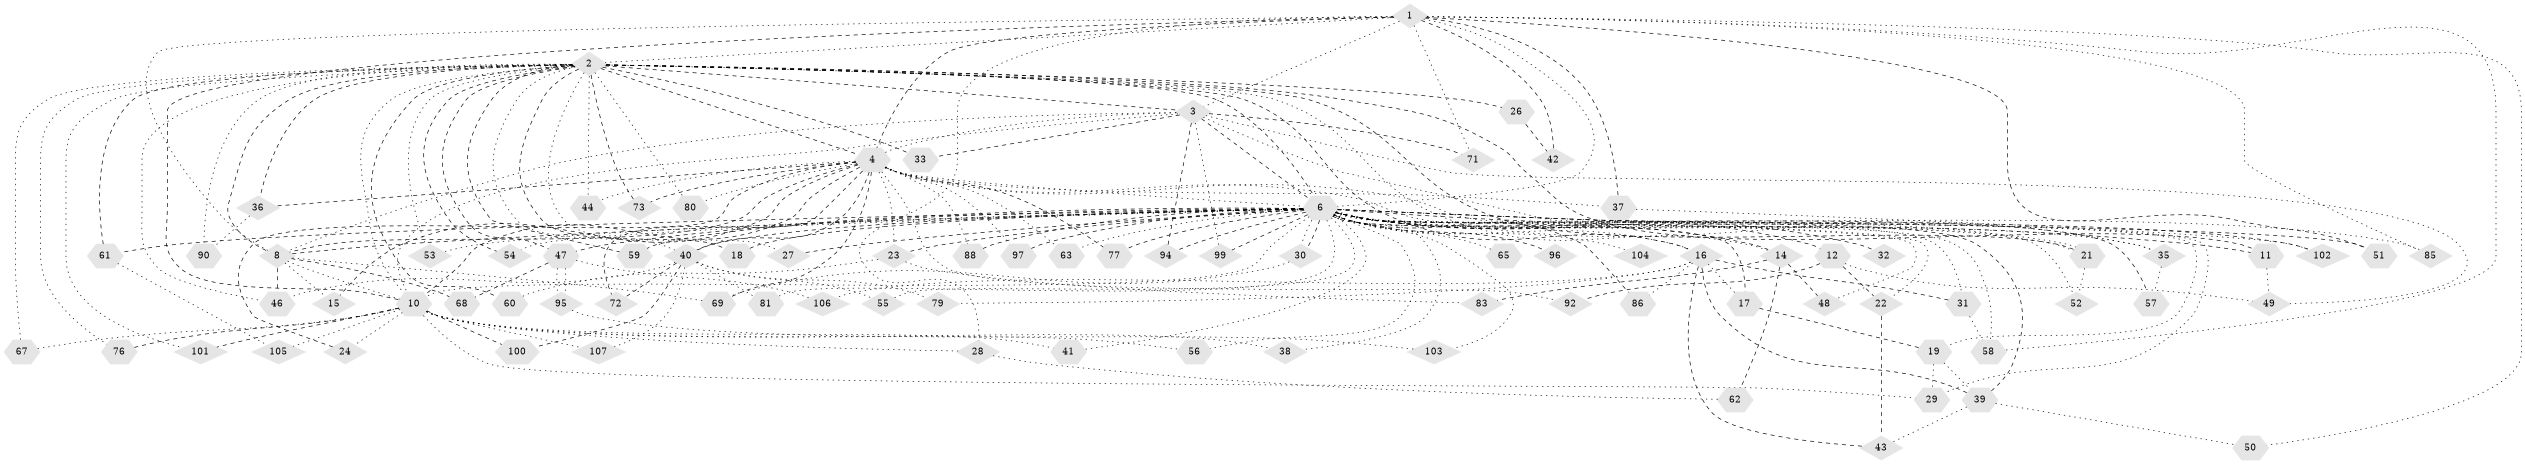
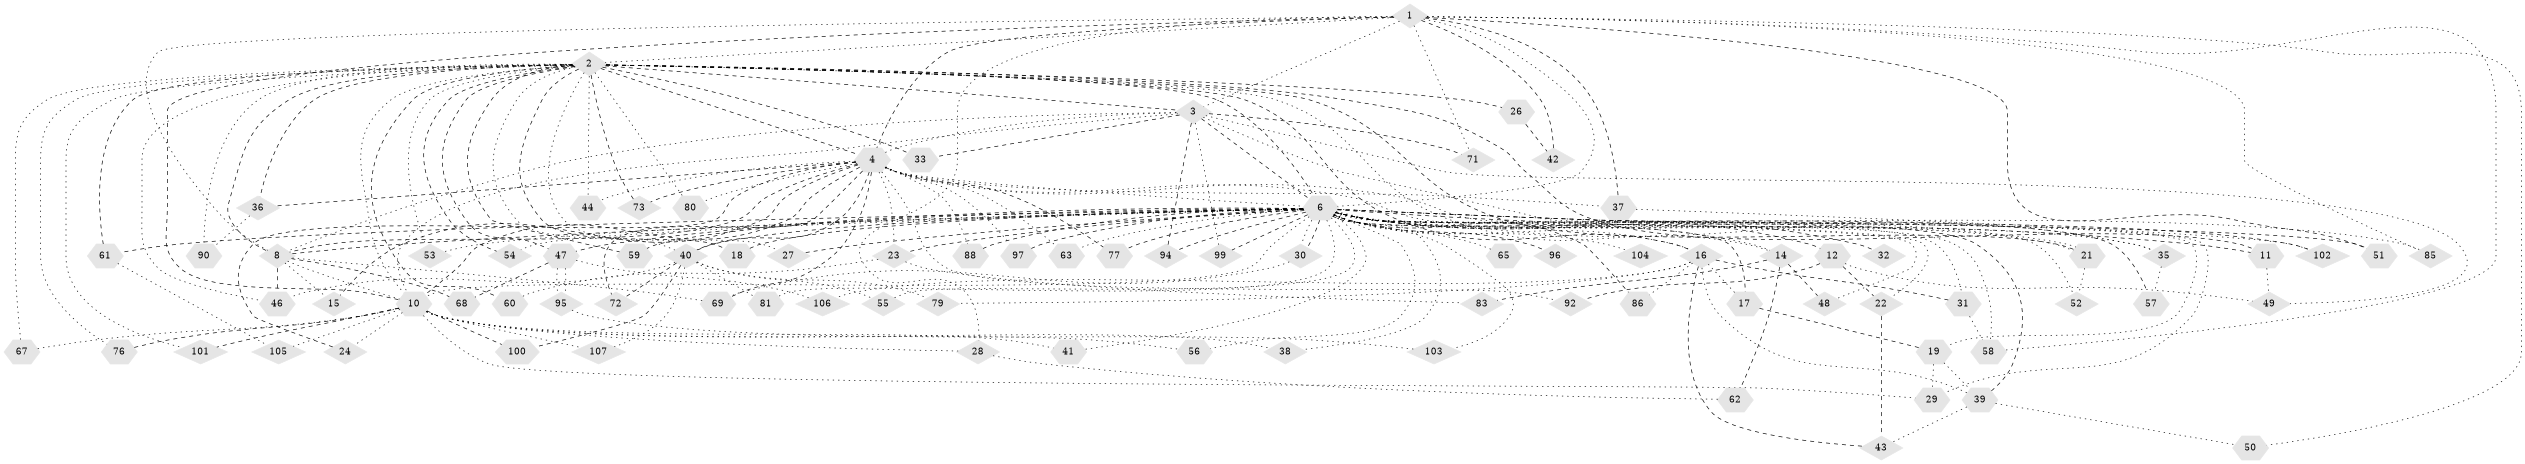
(1553, 228) -> (1553, 228)
(1813, 364) -> (1813, 364)
